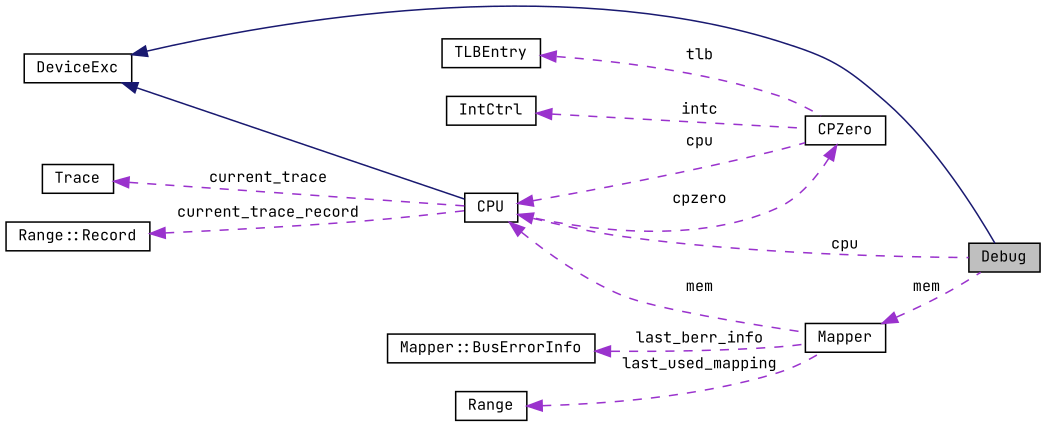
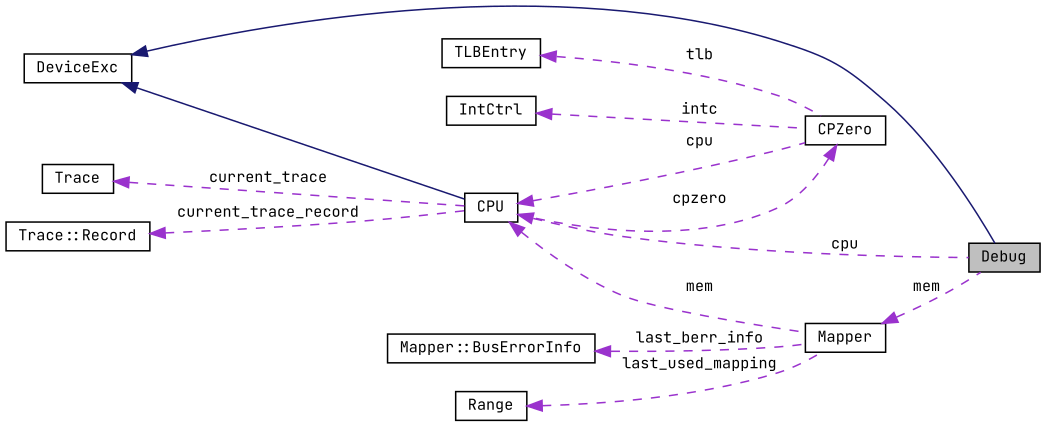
(78, 236) -> (78, 236)
